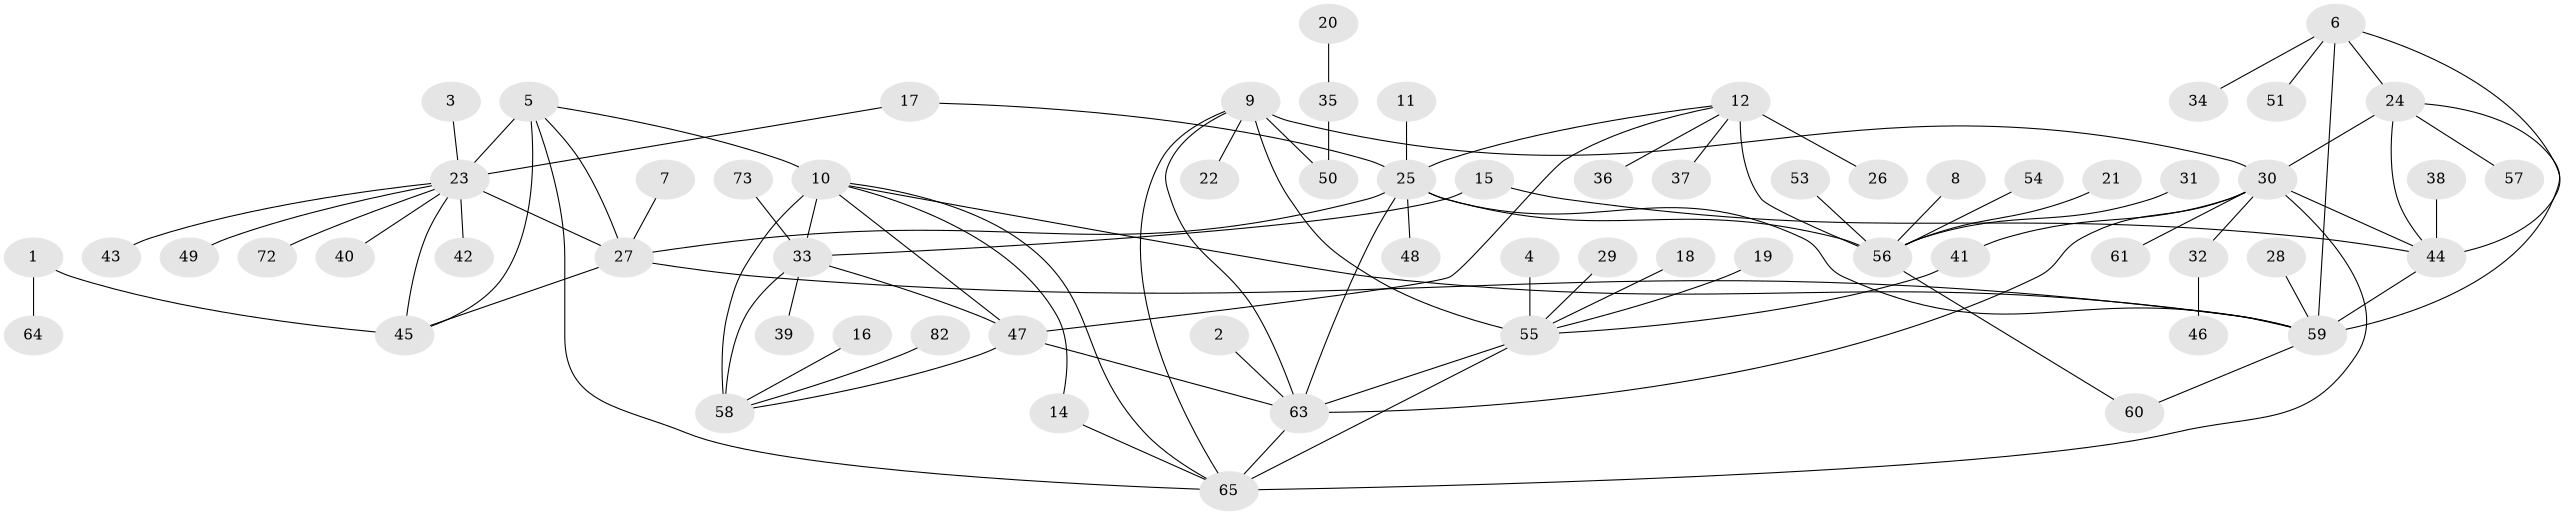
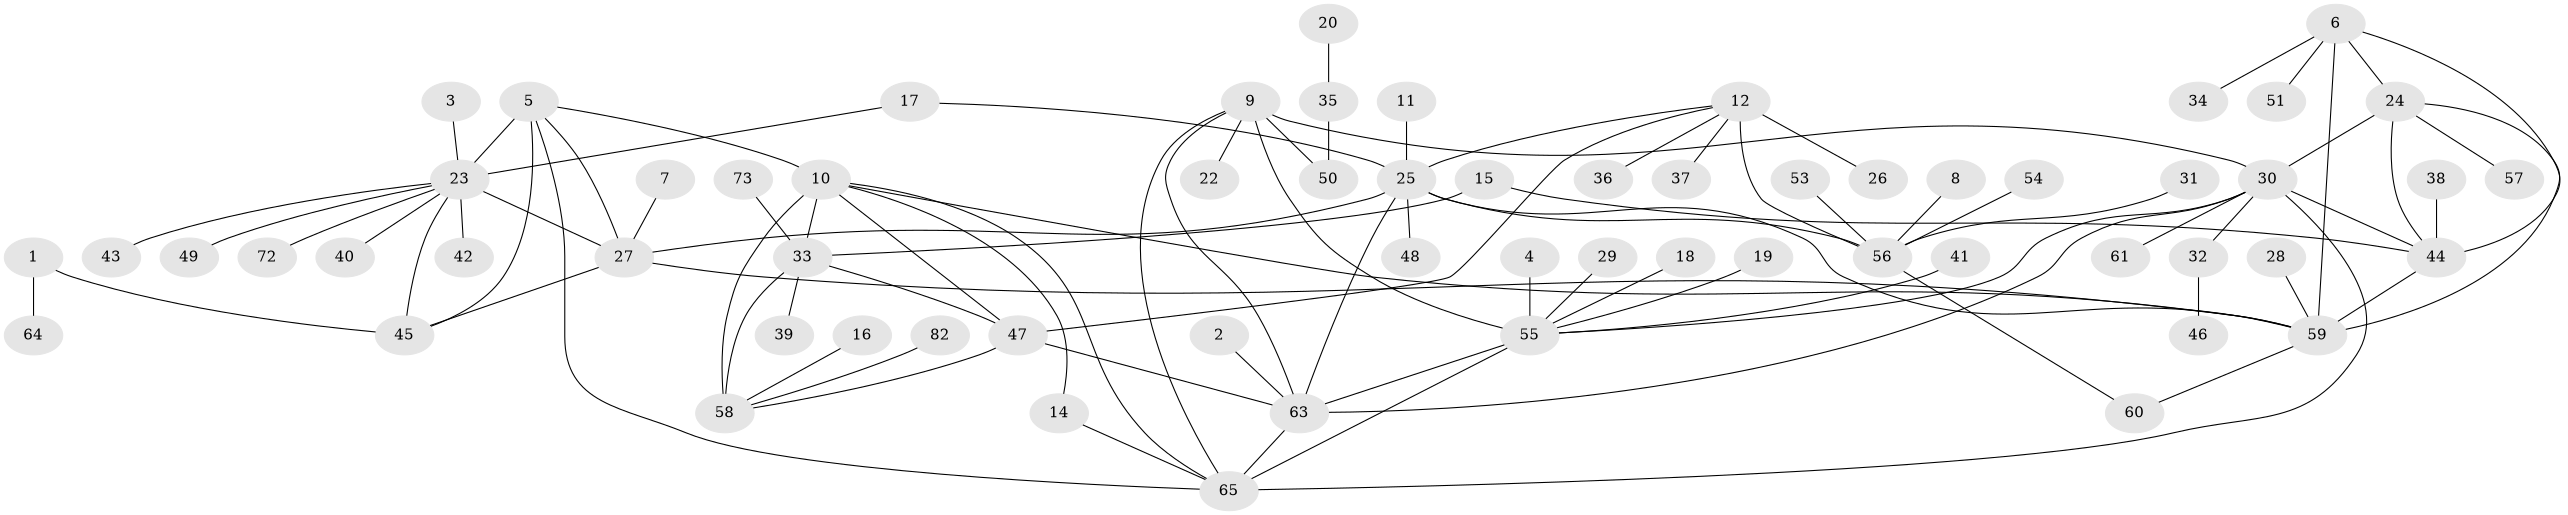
(2112, 180) -> none
(2115, 220) -> (1878, 304)
